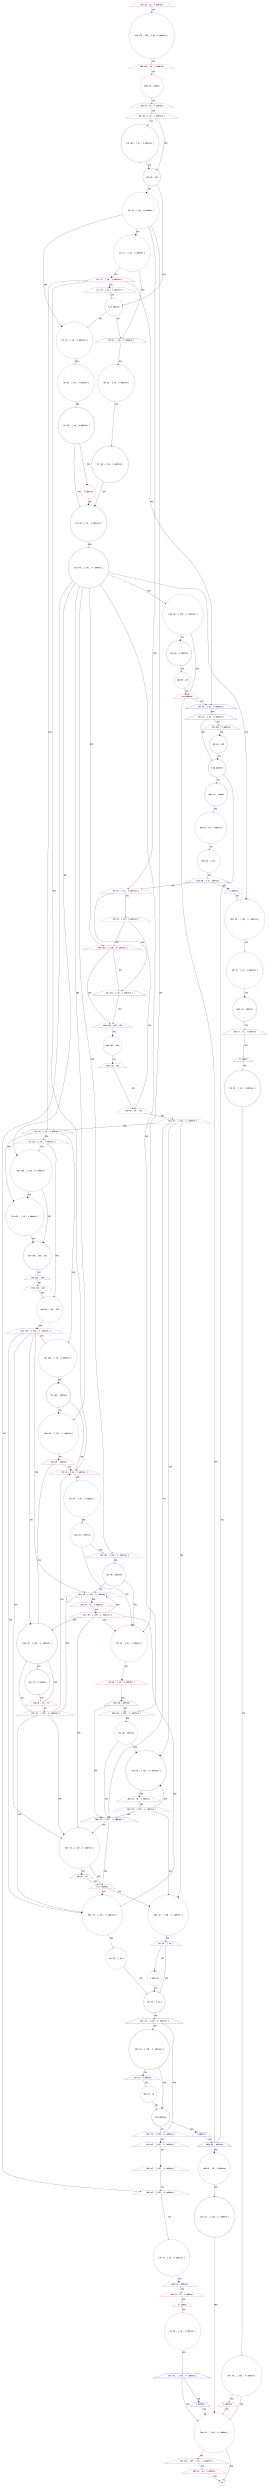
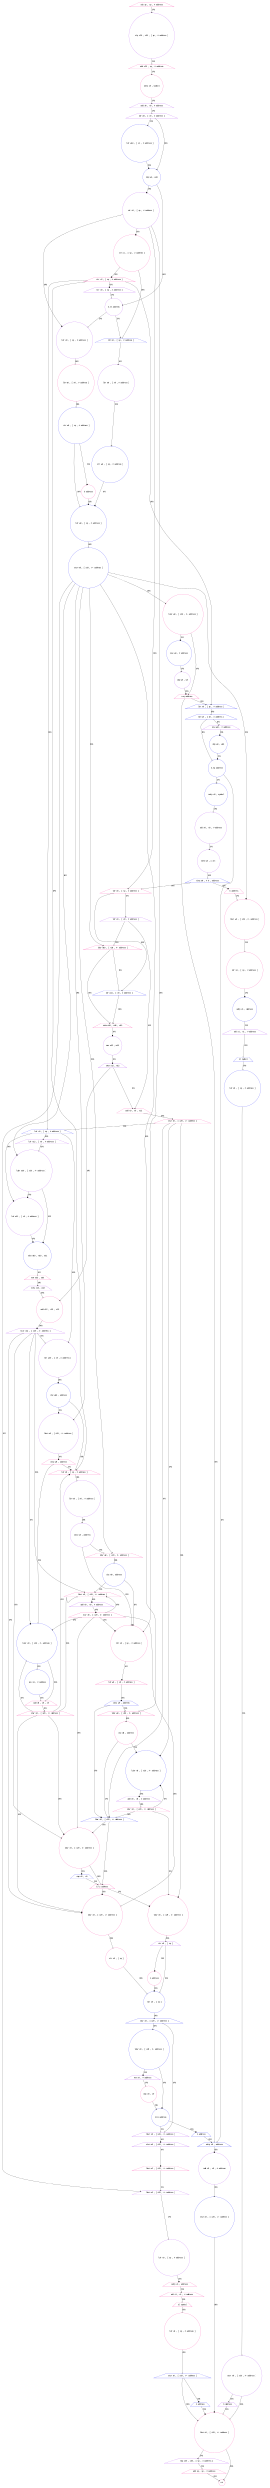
(55, 1218) -> (87, 1185)
